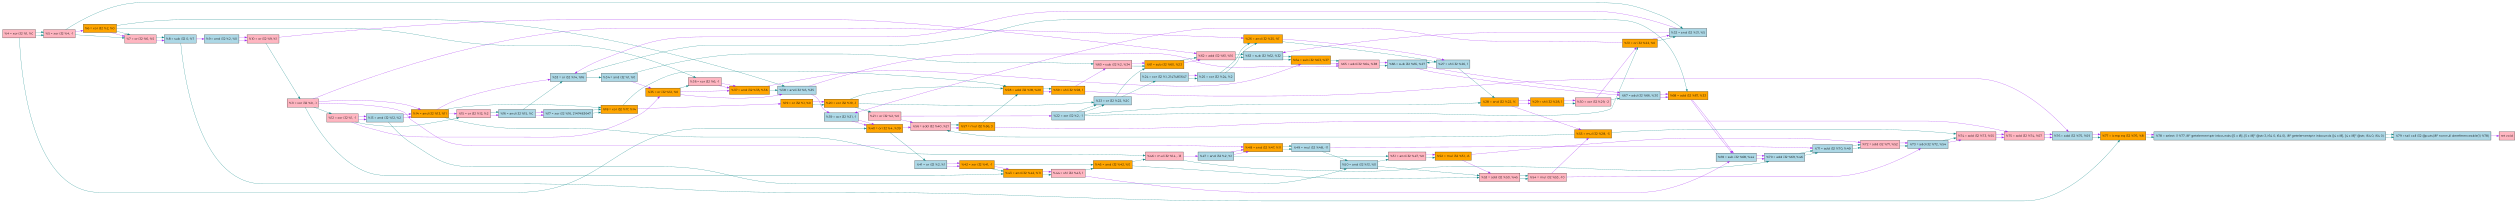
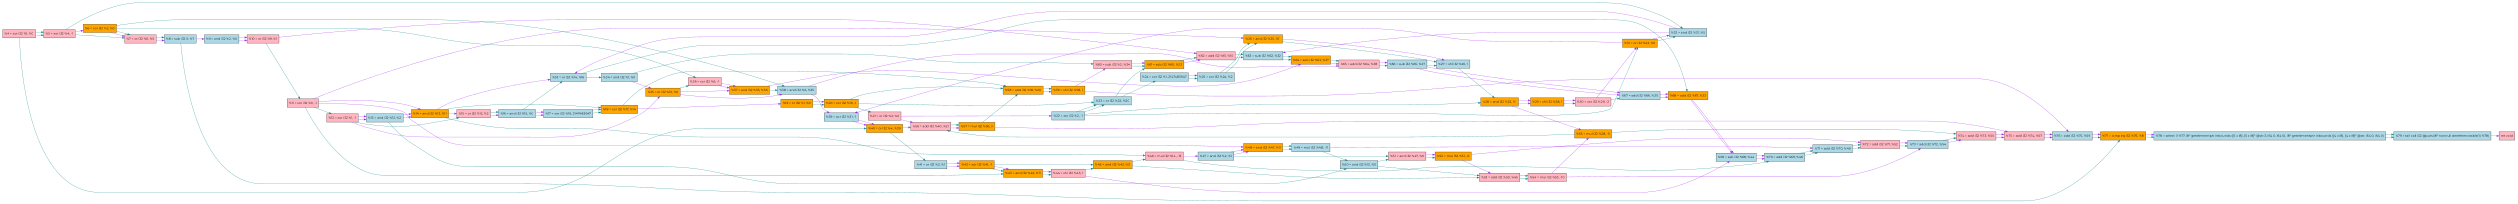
(1433, 63) -> (1431, 66)
